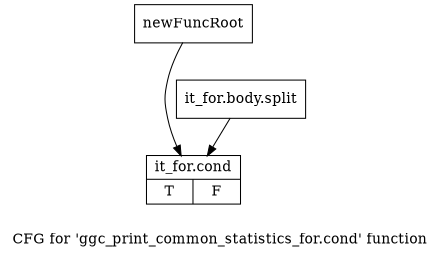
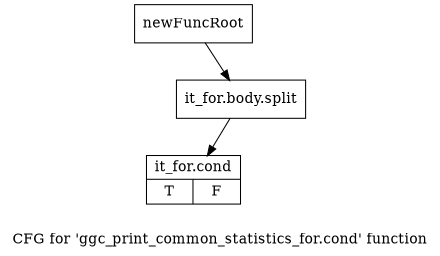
(165, 94) -> (214, 57)
